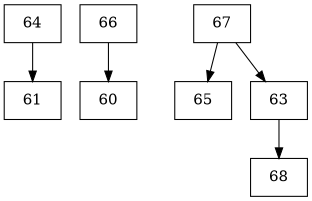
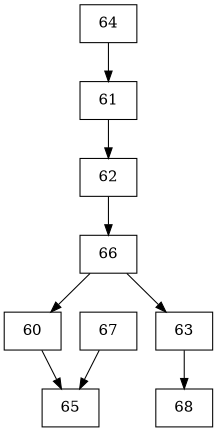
(247, 58) -> (143, 289)
none -> (108, 177)
none -> (49, 365)
